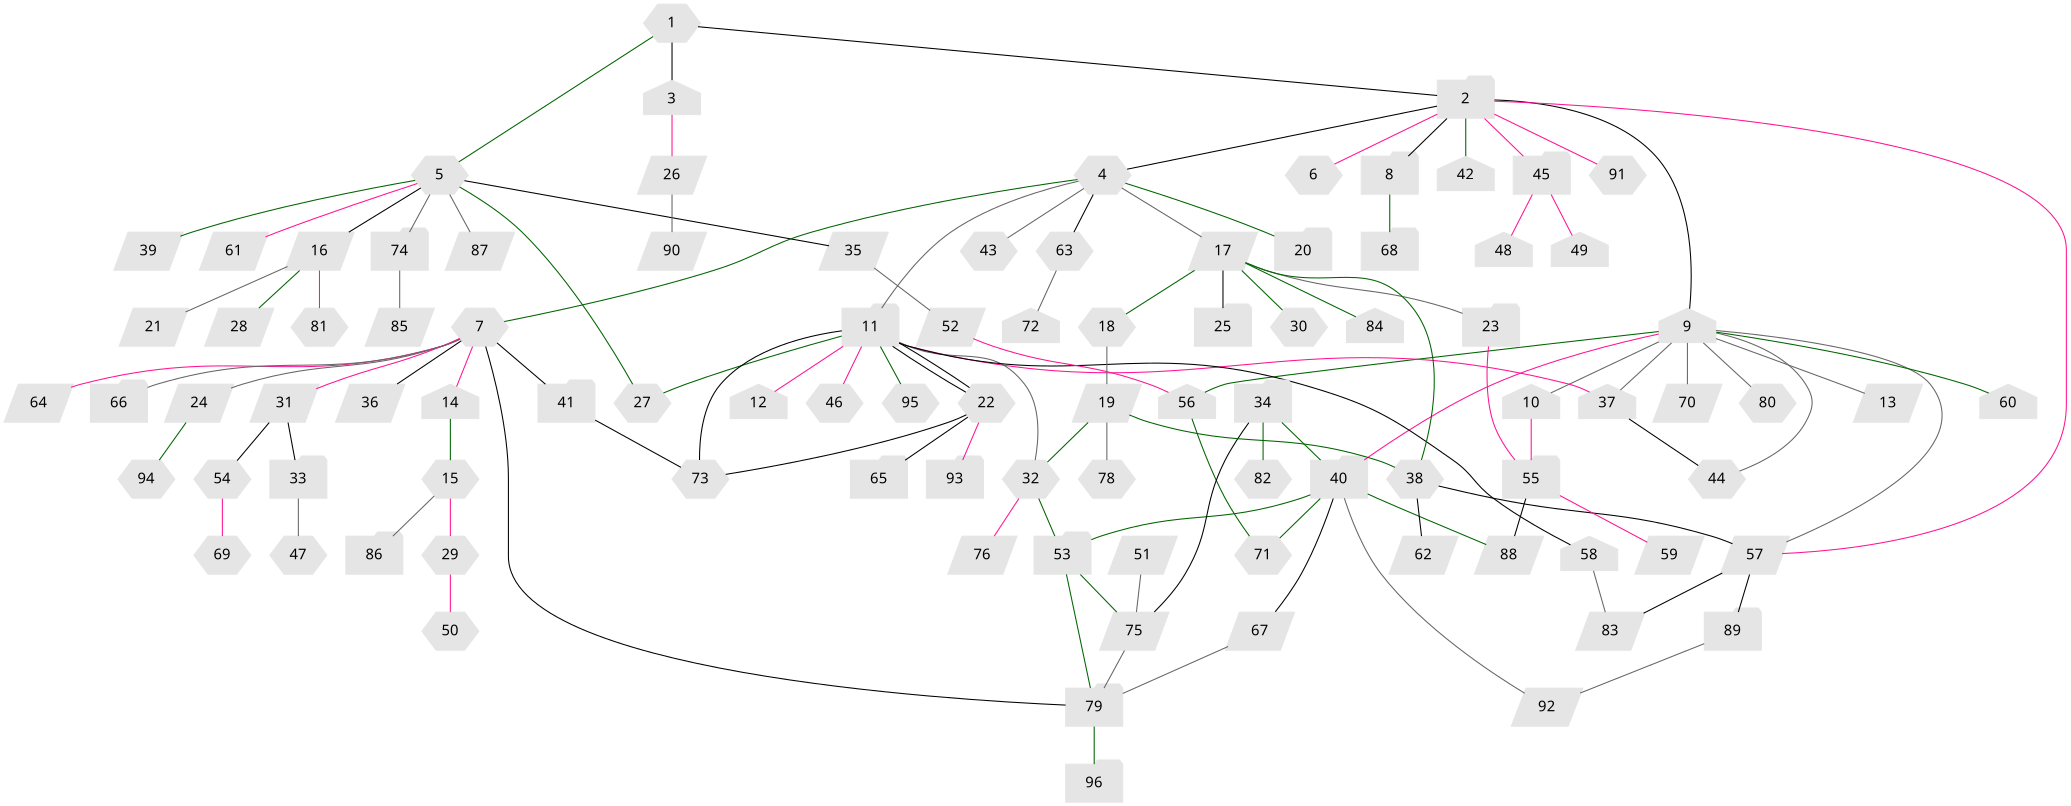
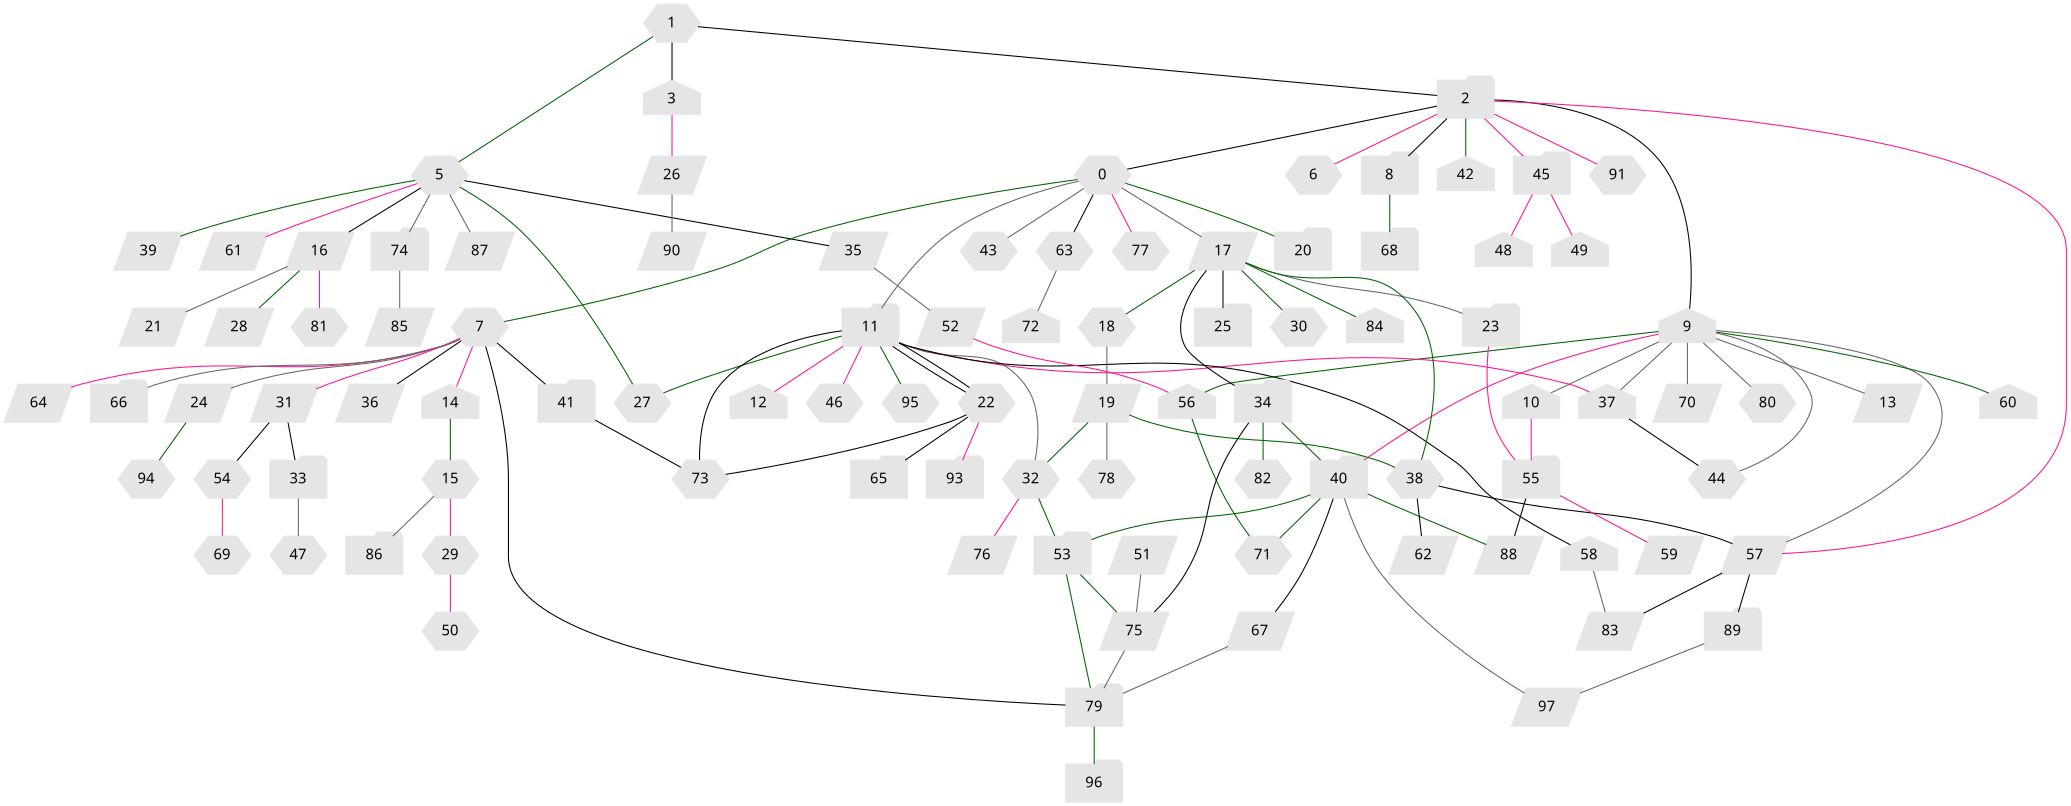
(1103, 175) -> (1103, 175)
none -> (1141, 251)
none -> (1182, 337)
(1547, 707) -> (1547, 707)
